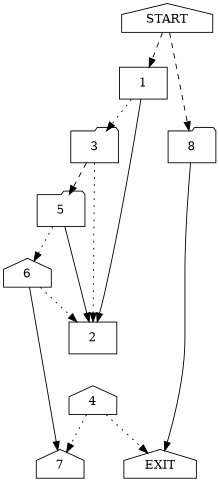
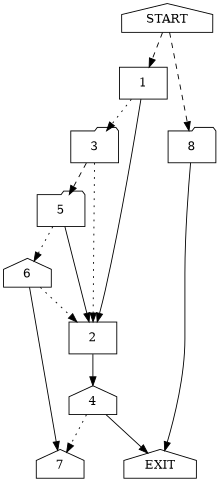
none -> (93, 365)
(124, 431) -> (124, 431)
